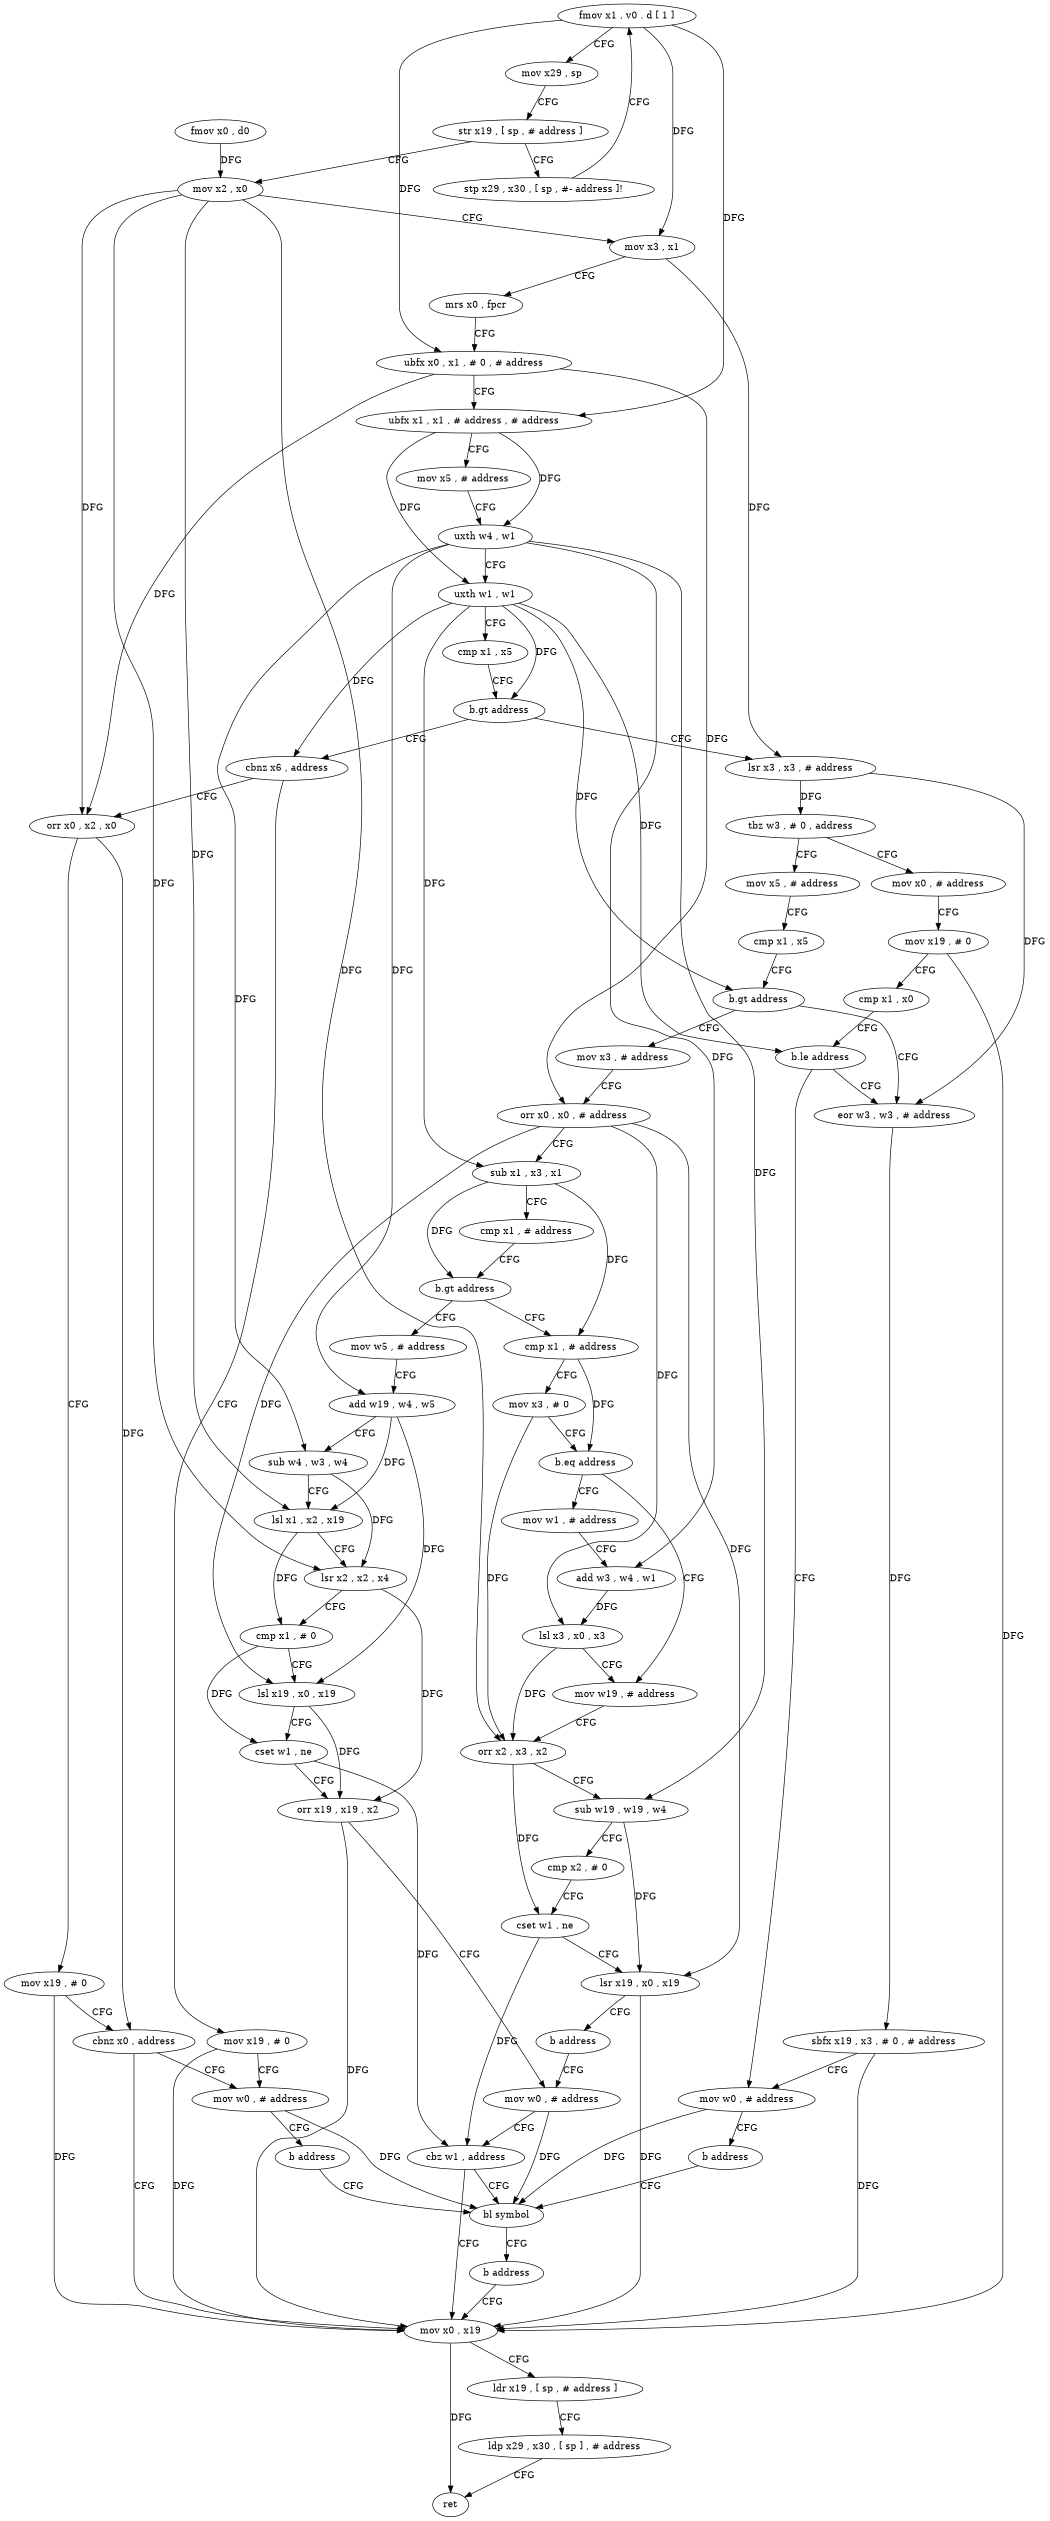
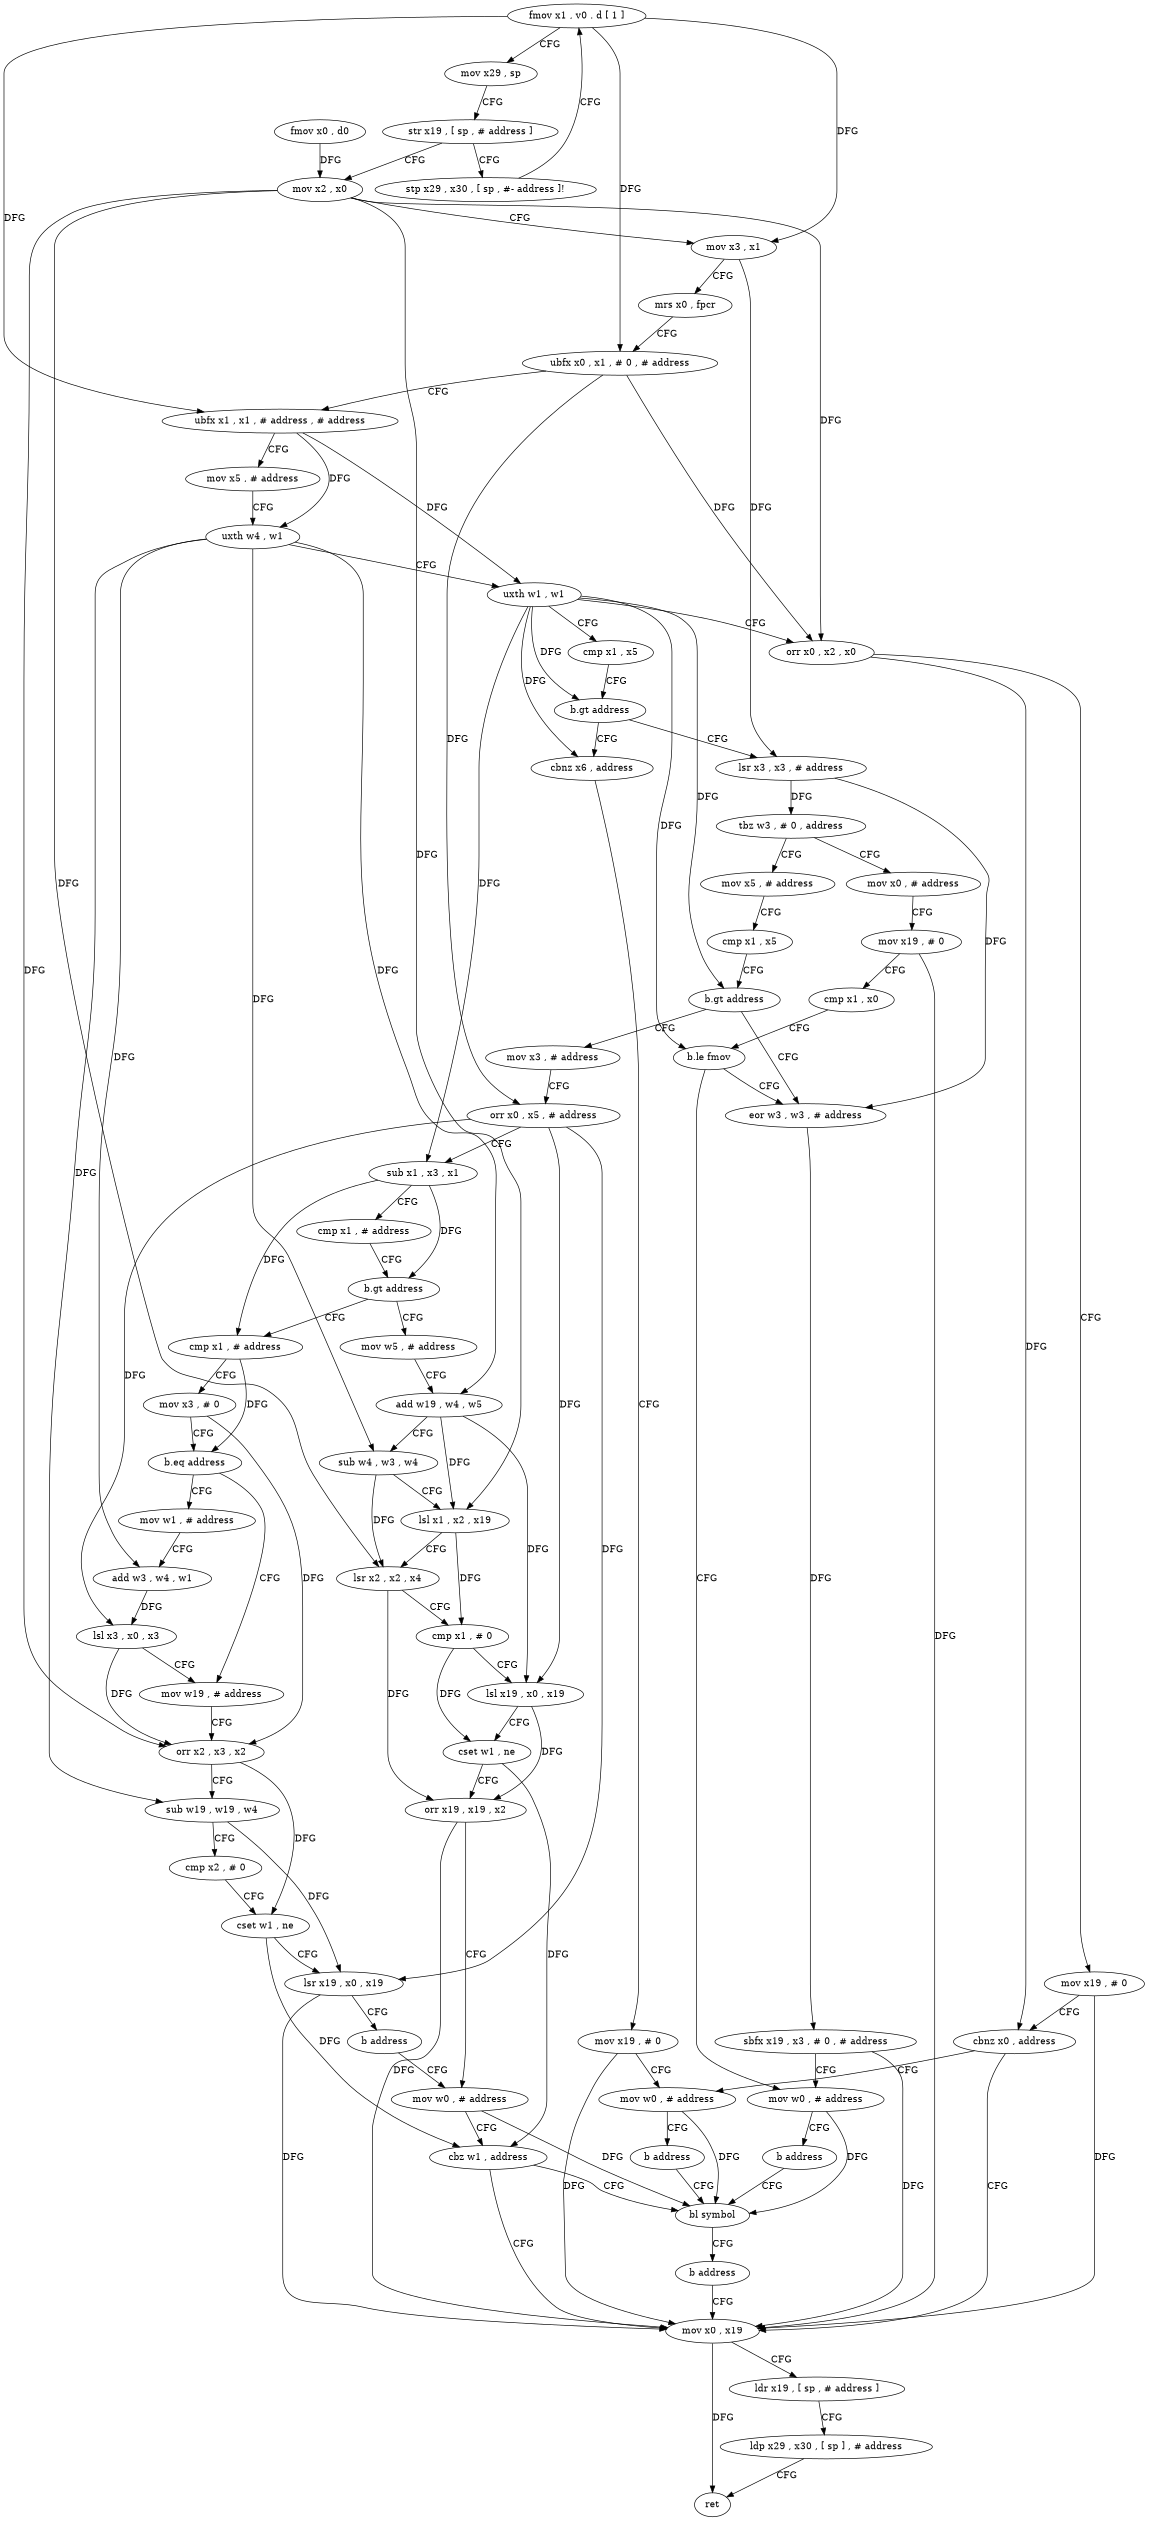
(184, 798) -> (683, 614)
(821, 1058) -> (709, 1058)
(574, 1116) -> (544, 1116)
